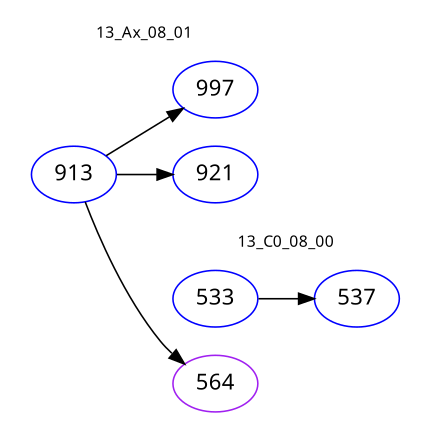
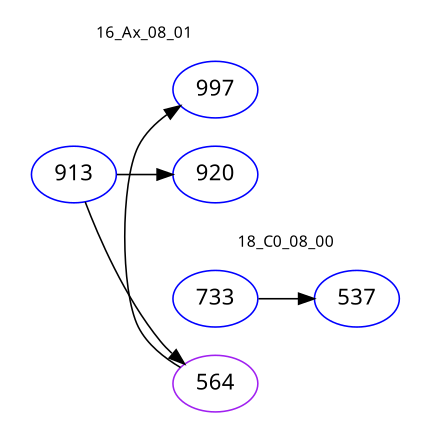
(145, 34) -> (145, 34)
(138, 136) -> (125, 245)
(215, 175) -> (215, 175)
(286, 243) -> (286, 243)
(215, 299) -> (215, 299)
